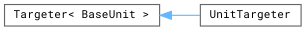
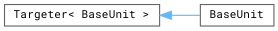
(251, 15) -> (237, 15)
